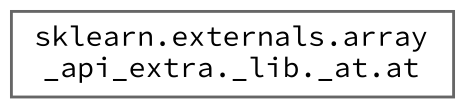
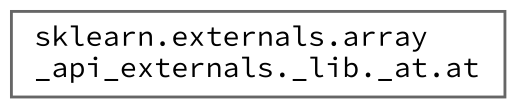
(233, 54) -> (258, 54)
